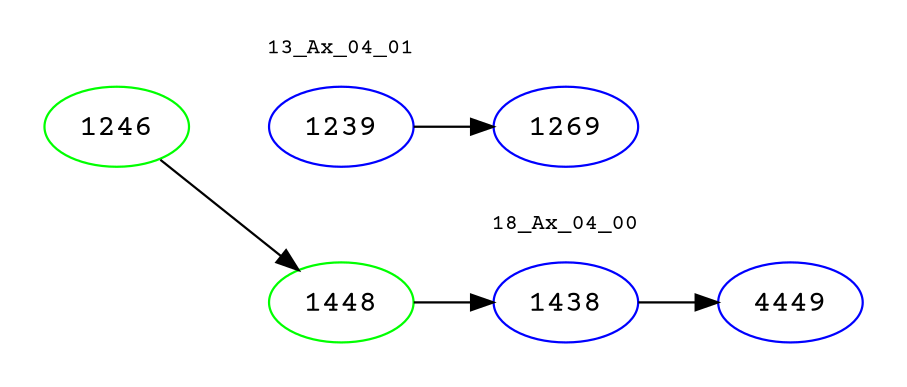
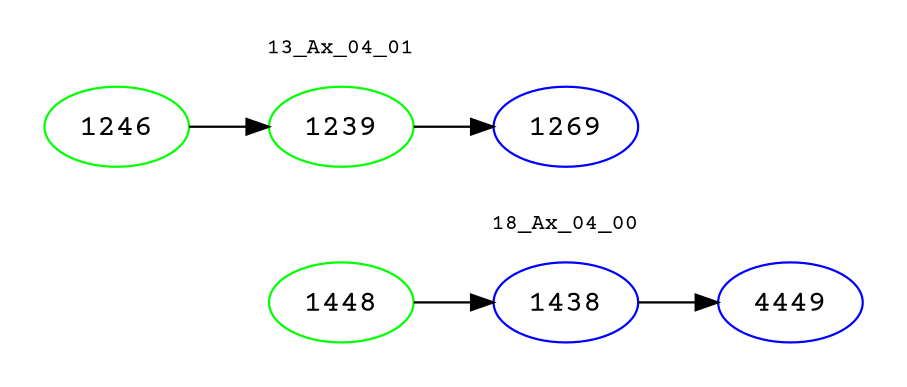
(341, 127) -> (341, 127)
(221, 208) -> (218, 127)
